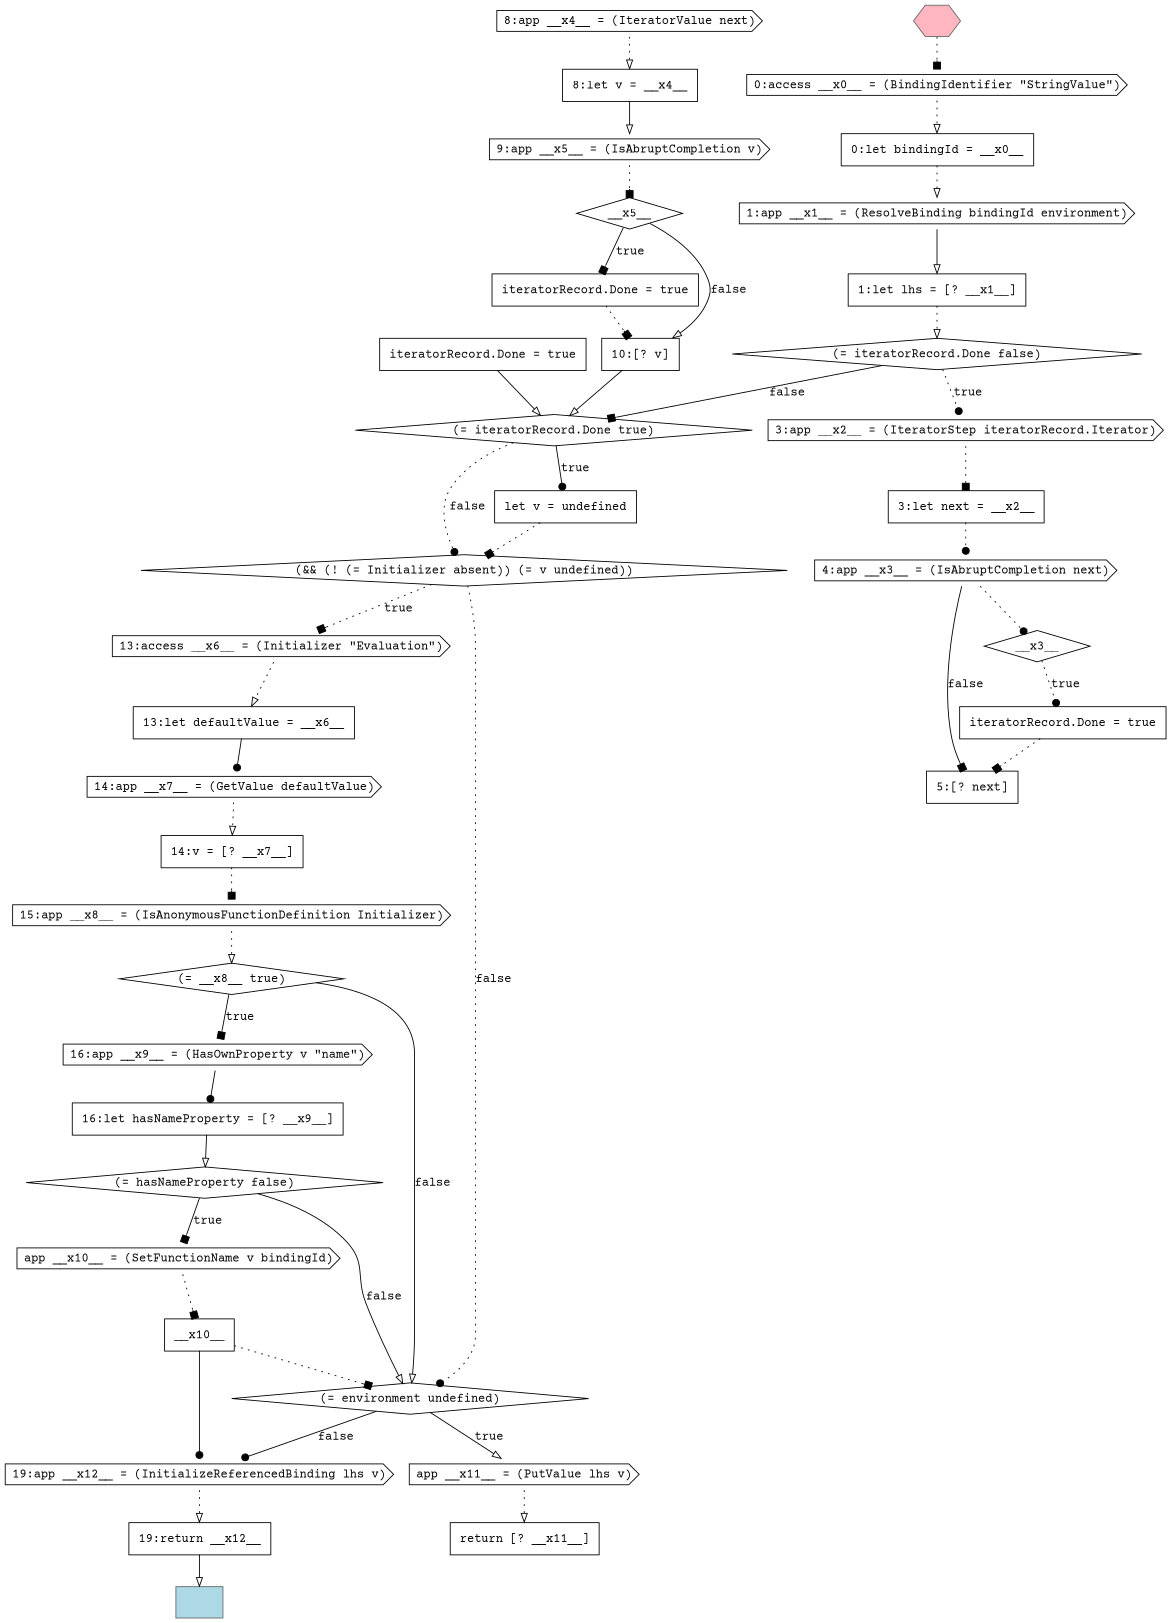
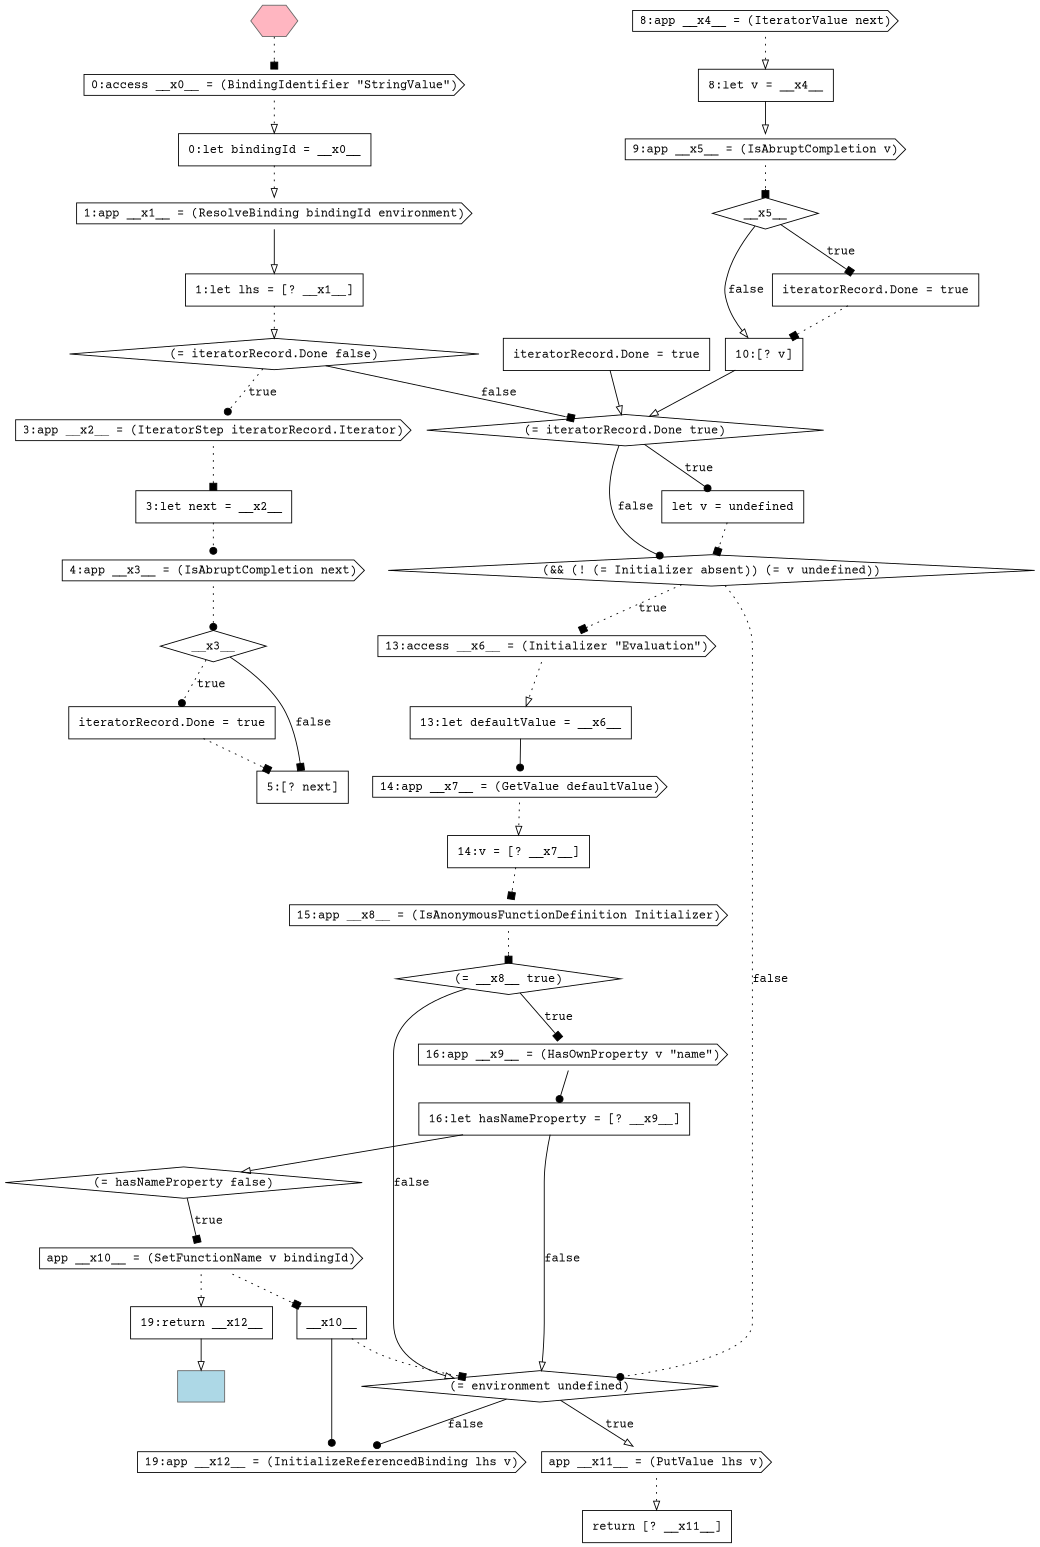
(455, 482) -> (612, 509)
(948, 675) -> (278, 701)
(232, 943) -> (509, 943)
(358, 1260) -> (544, 1248)
(199, 1502) -> (201, 1286)
